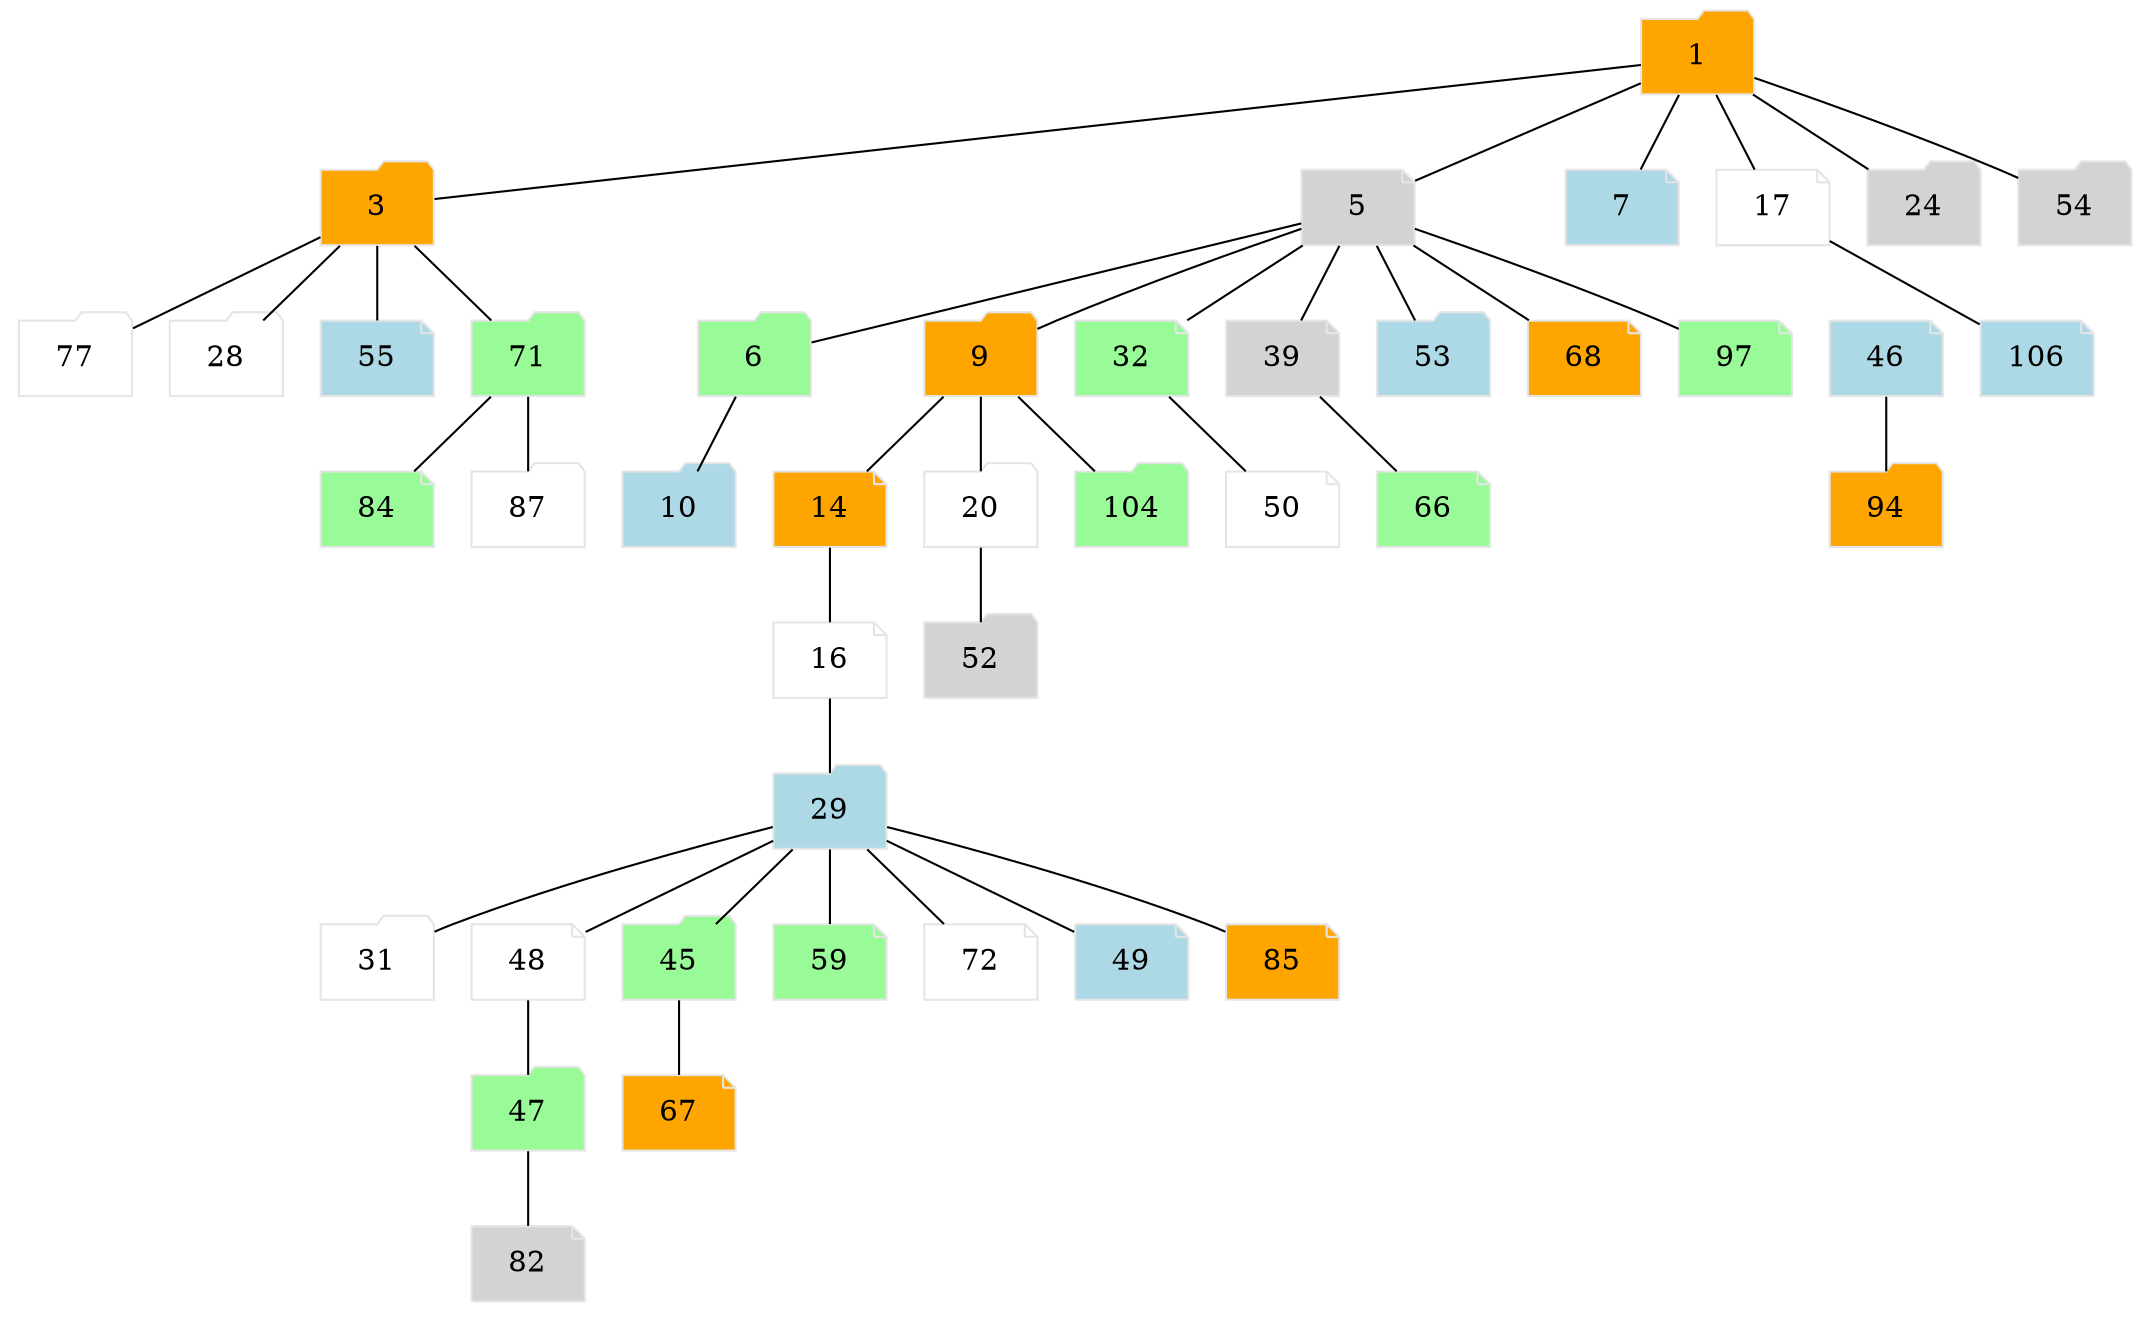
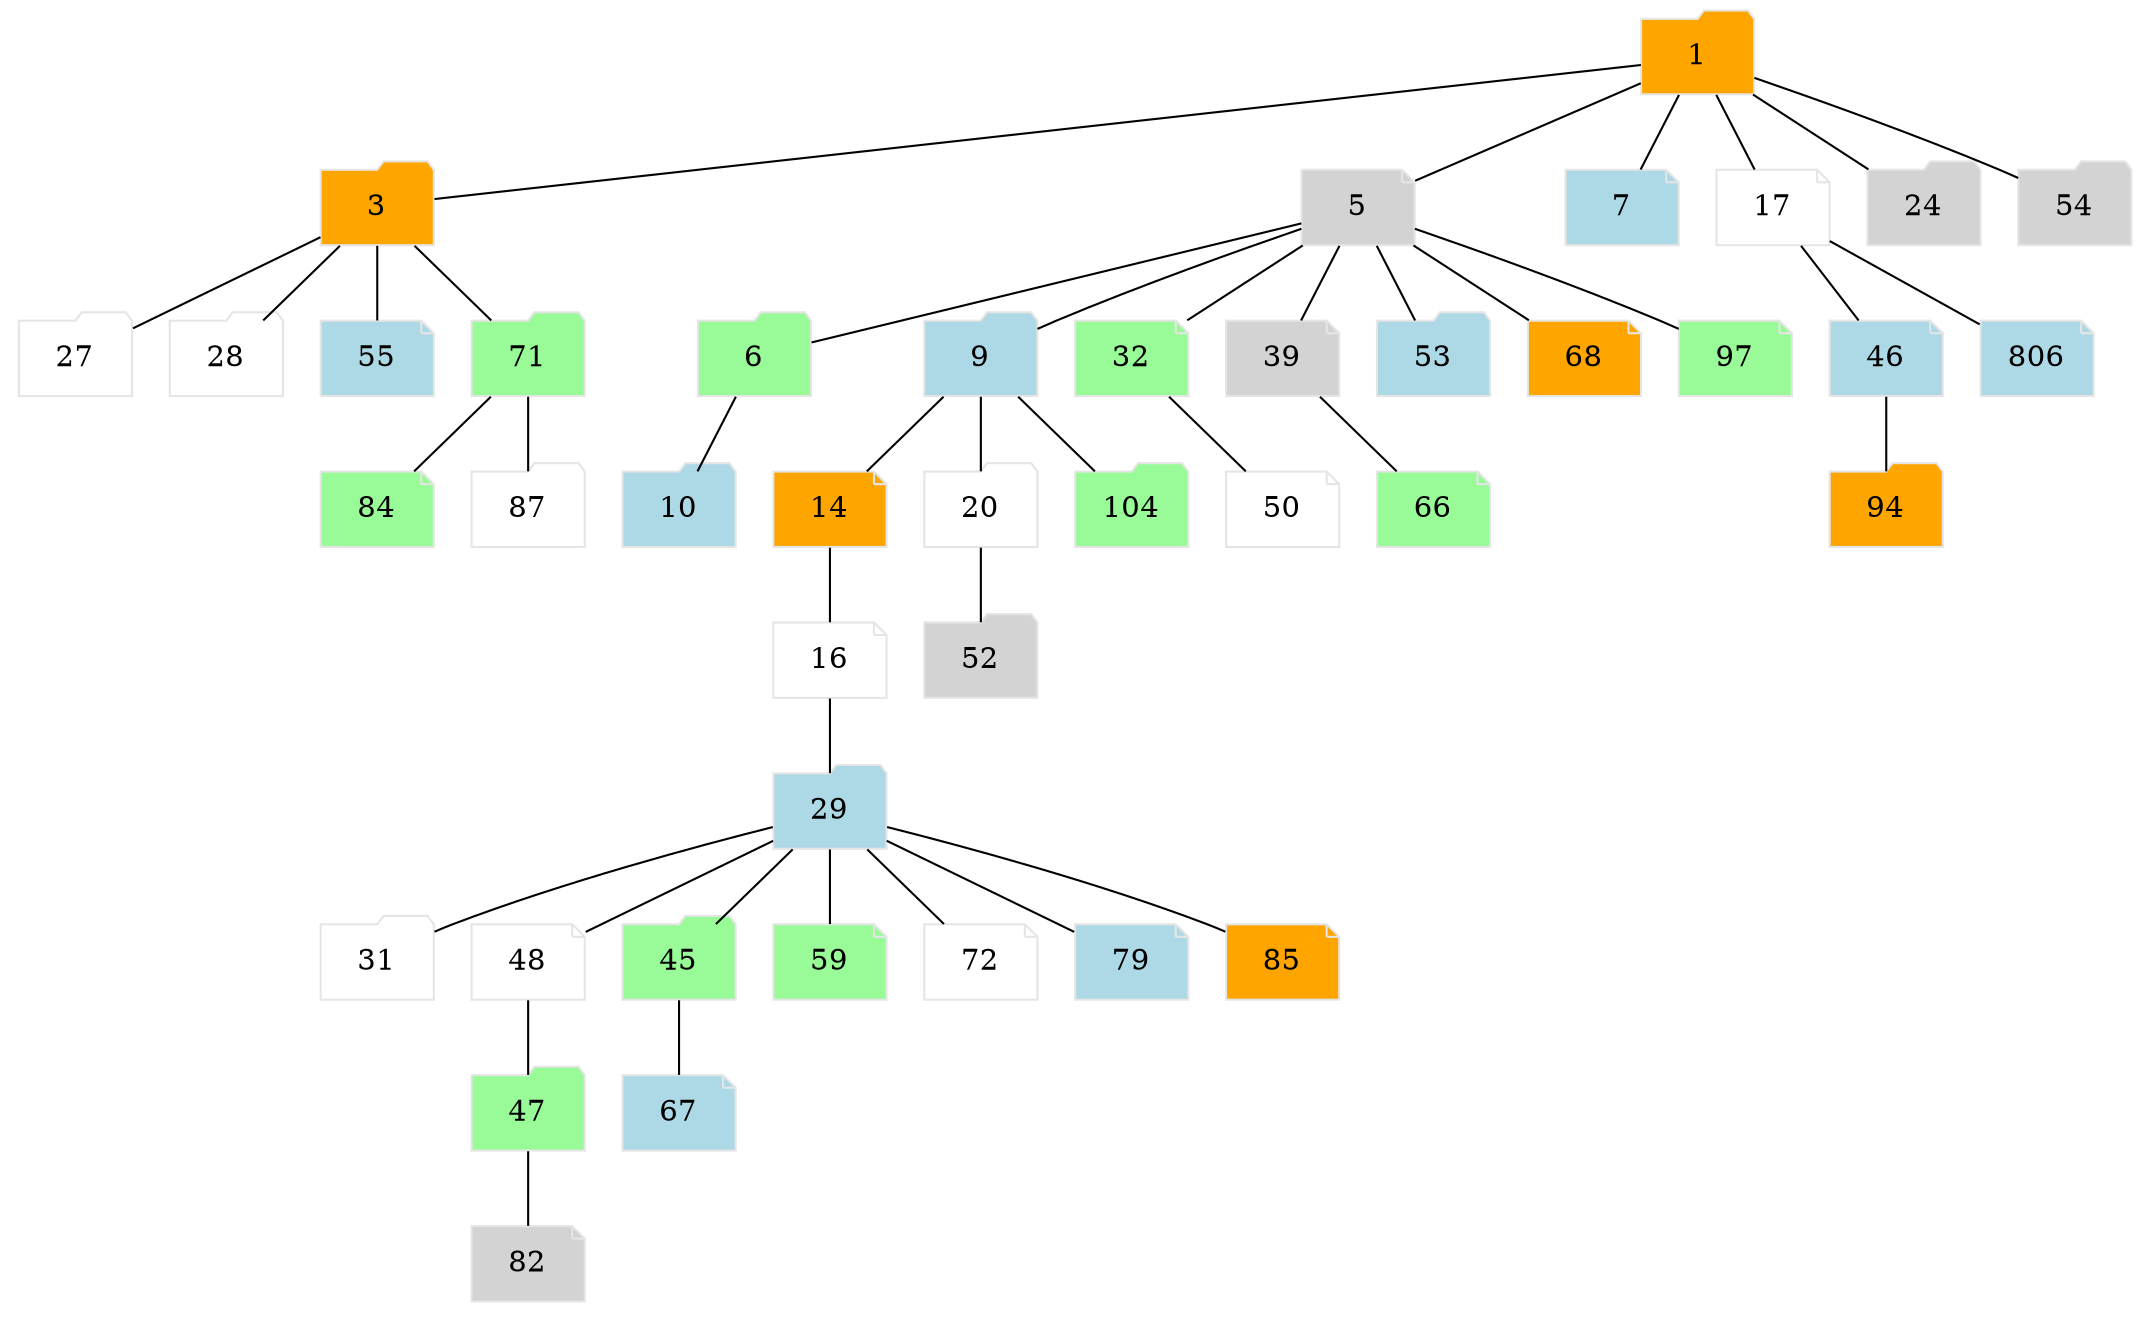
none -> (1830, 283)
(75, 358) -> (75, 358)
(981, 358) -> (981, 358)
(2037, 358) -> (2037, 358)
(1132, 962) -> (1132, 962)
(679, 1113) -> (679, 1113)
